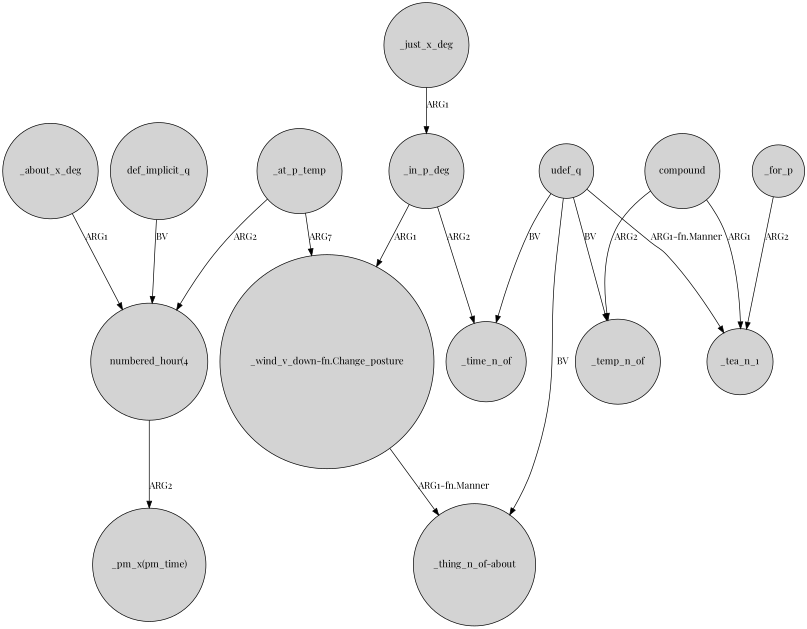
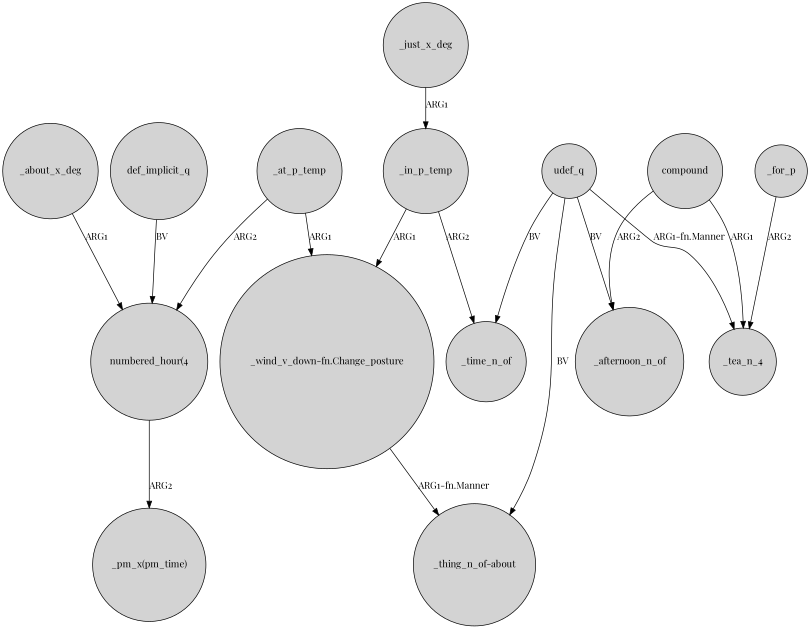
(426, 171) -> (426, 171)
(321, 237) -> (320, 237)
(618, 362) -> (630, 362)
(740, 362) -> (743, 362)
